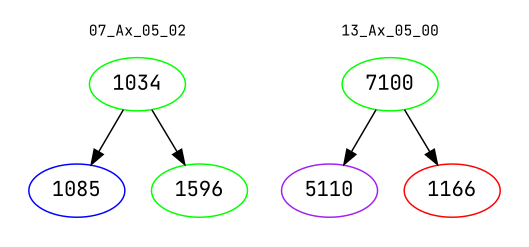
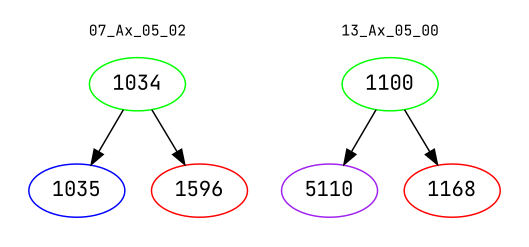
(390, 84) -> (390, 84)
(77, 191) -> (77, 191)
(200, 191) -> (200, 191)
(452, 191) -> (452, 191)
